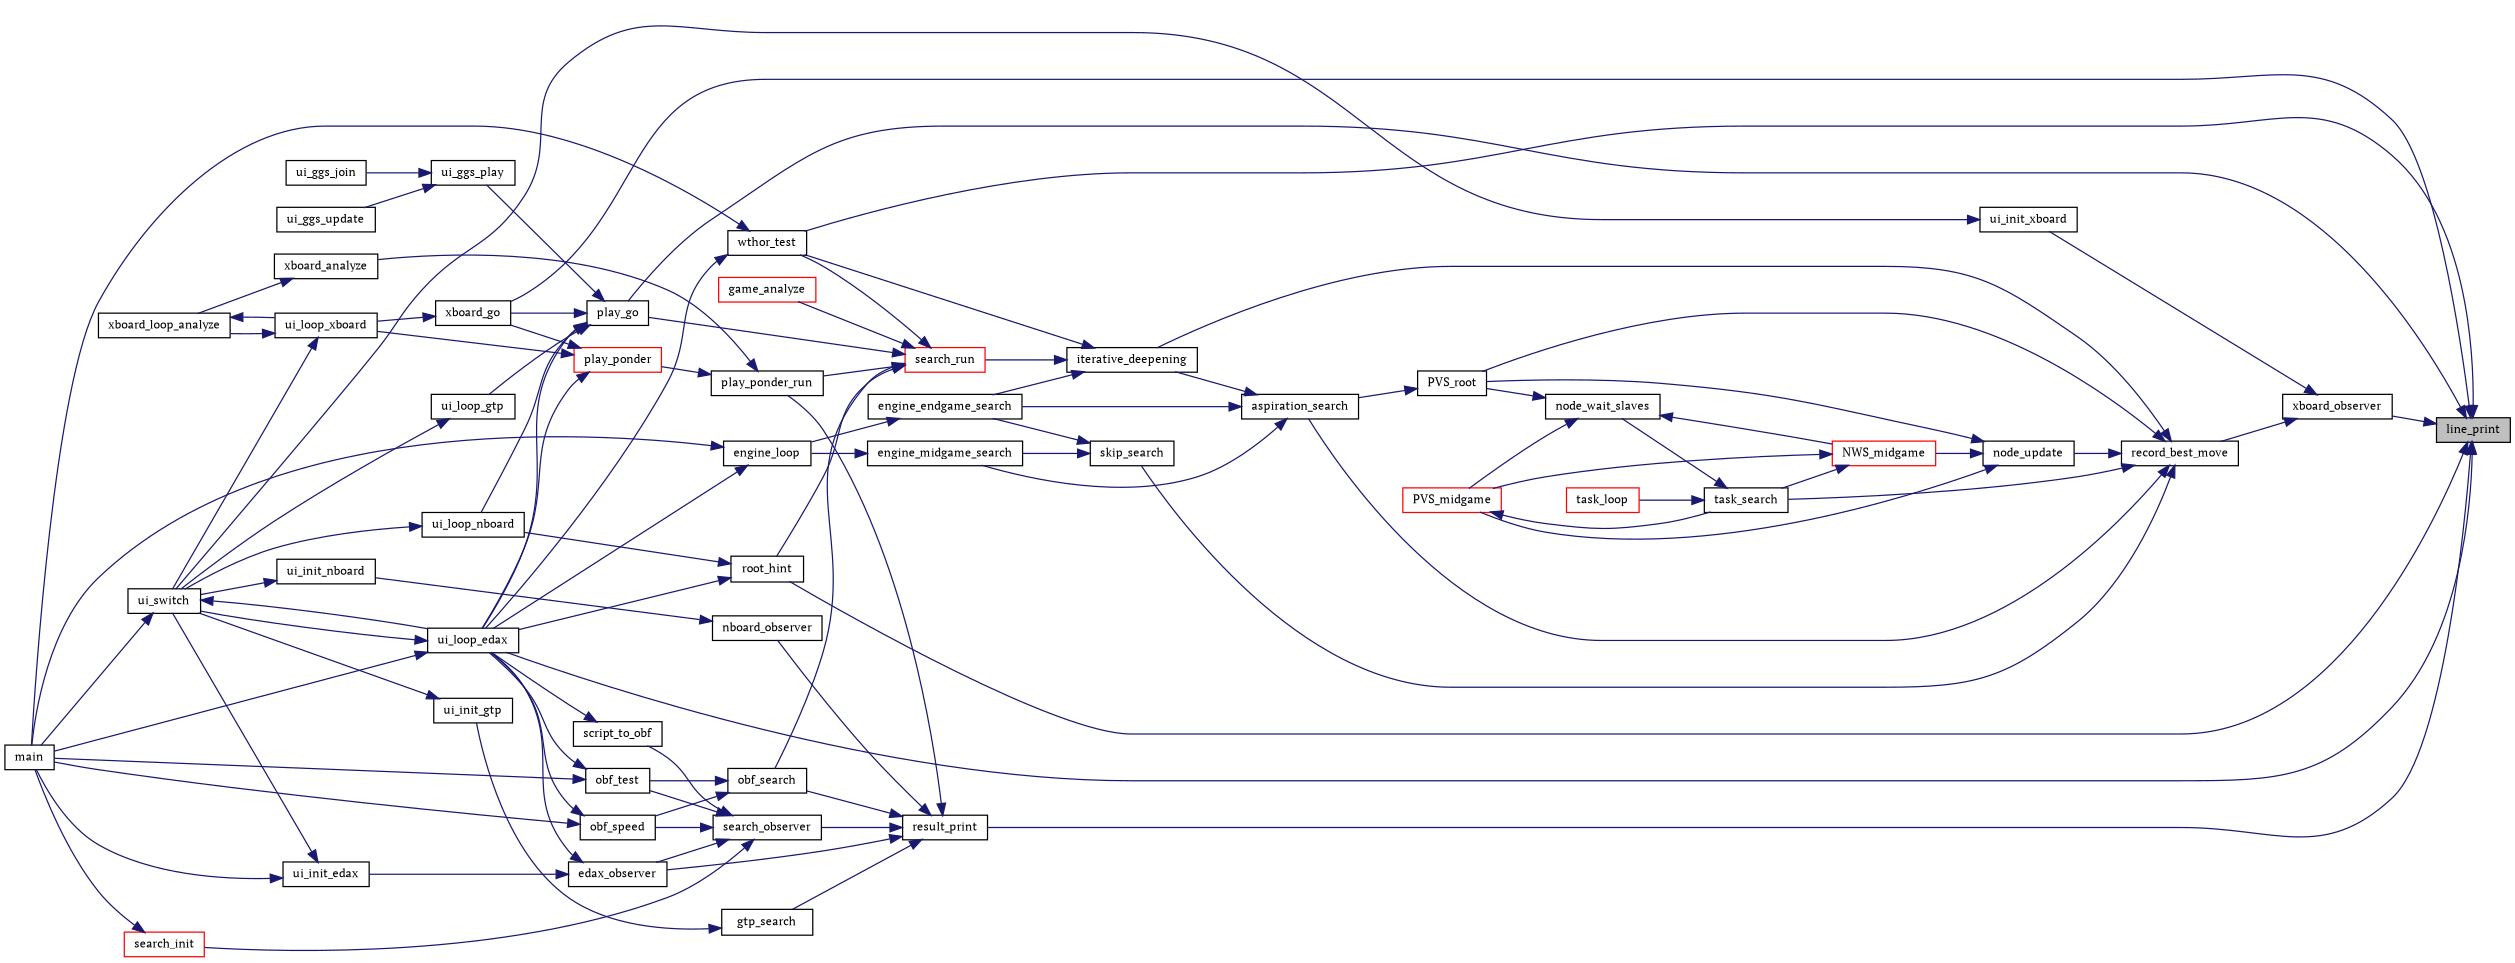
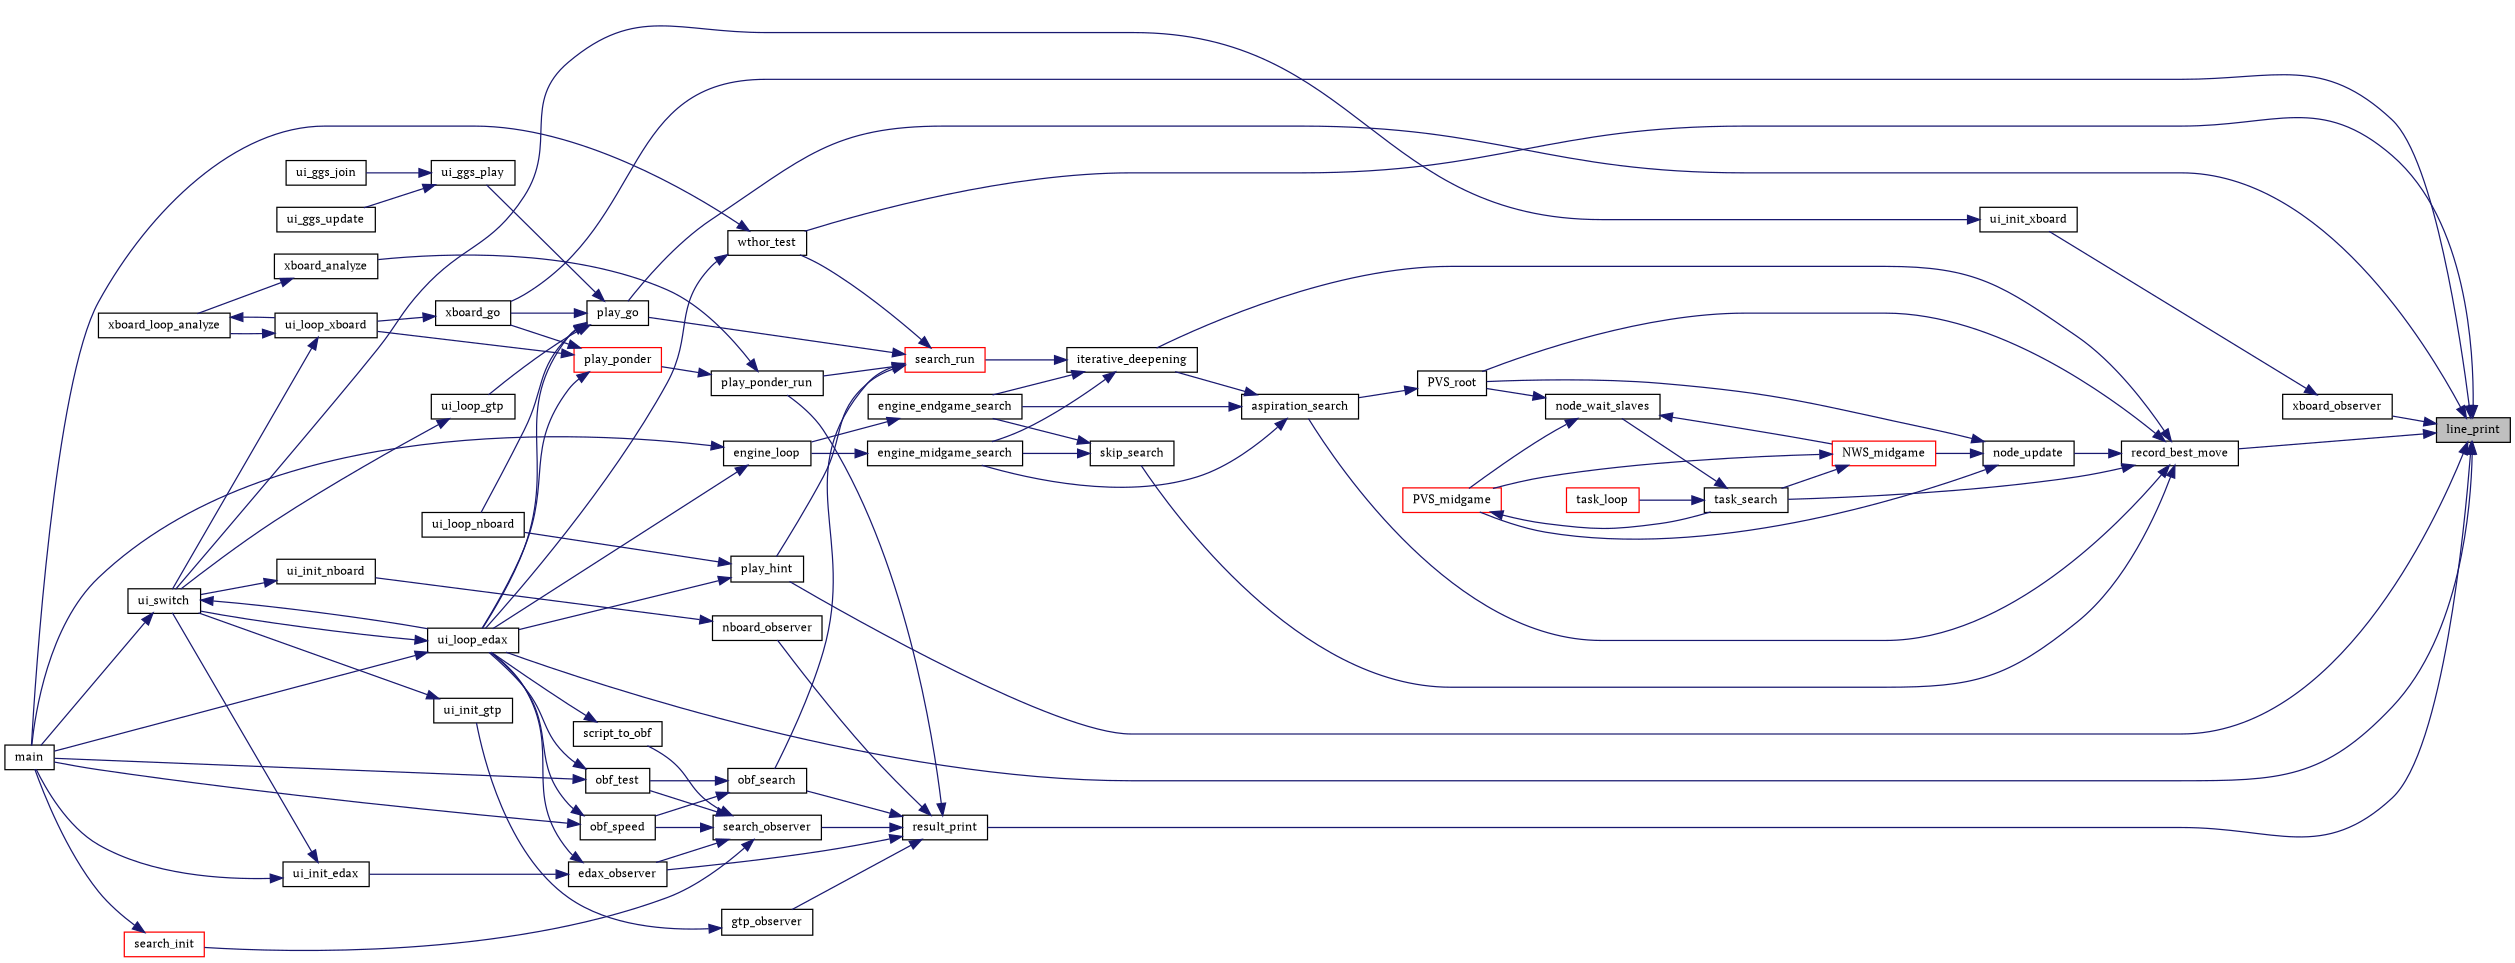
(767, 290) -> none
(944, 299) -> (1051, 415)
(2253, 432) -> (2331, 441)
(293, 543) -> none
(767, 569) -> (767, 569)
(767, 922) -> (767, 922)
